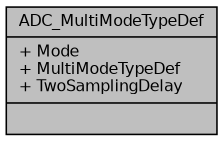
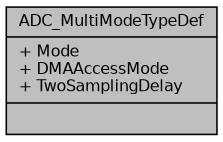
(100, 69) -> (94, 69)
